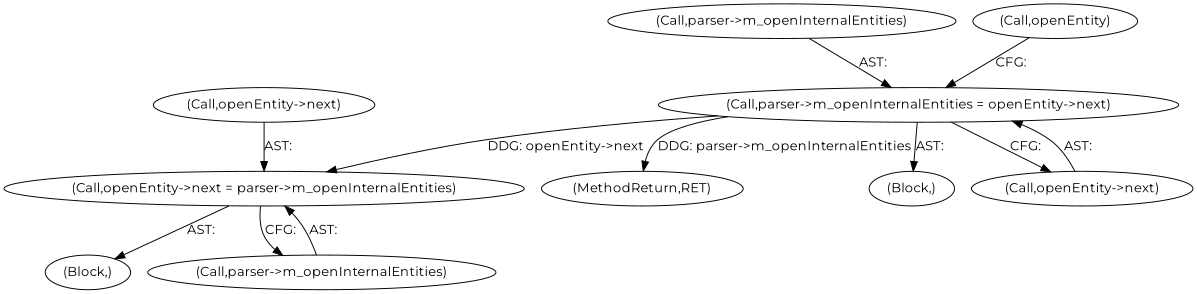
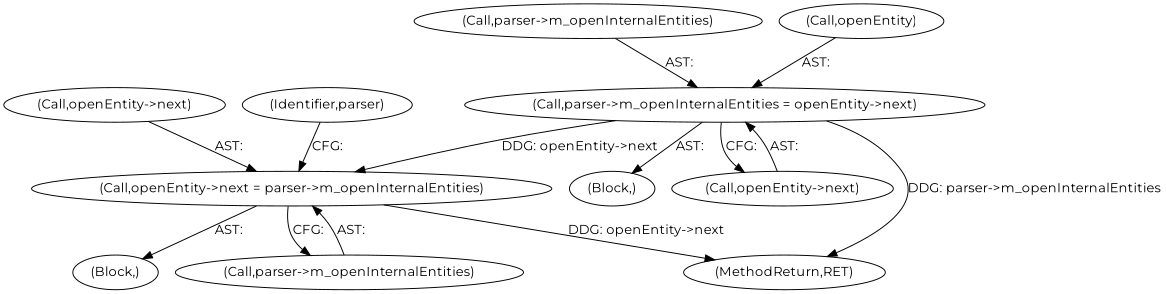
(1013, 63) -> (818, 63)
none -> (327, 105)
none -> (544, 232)
